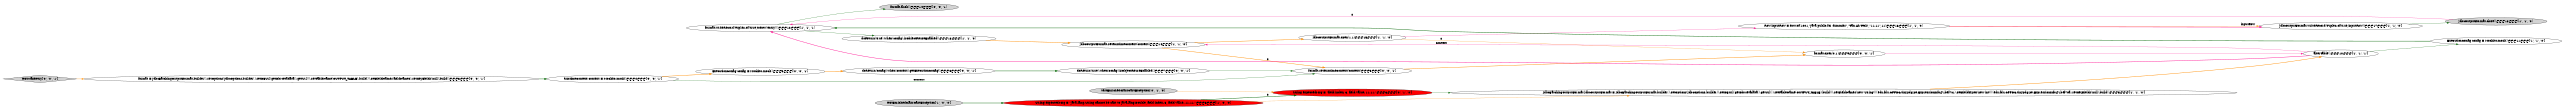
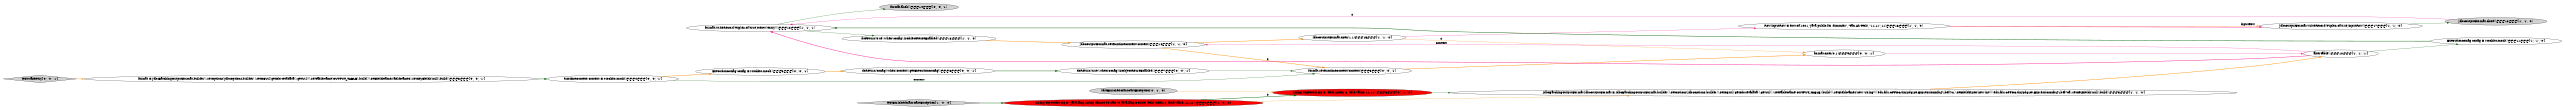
(919, 103) -> (919, 103)
